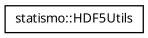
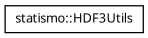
(74, 19) -> (74, 19)
